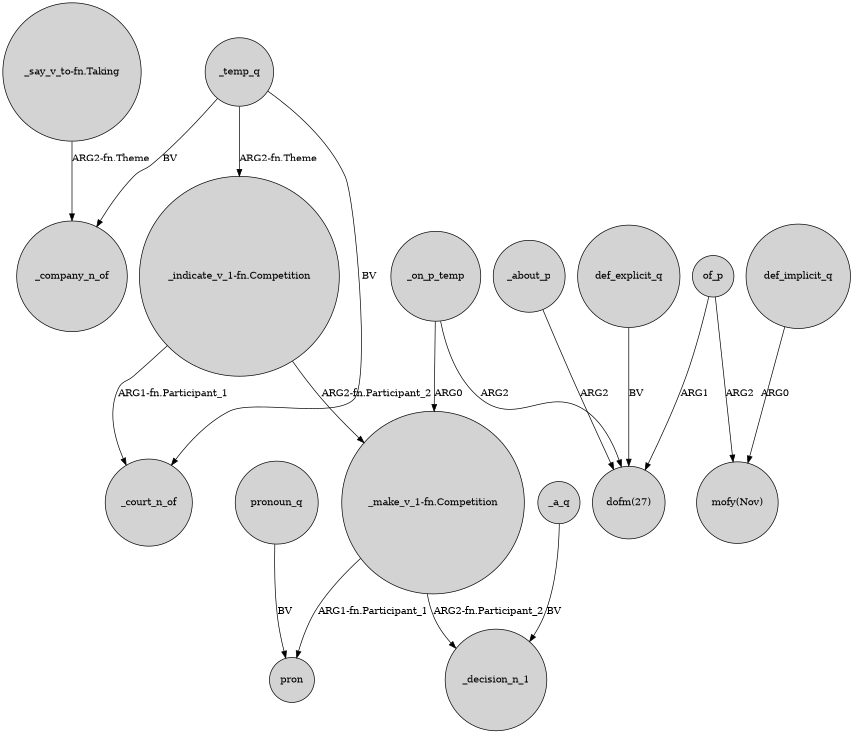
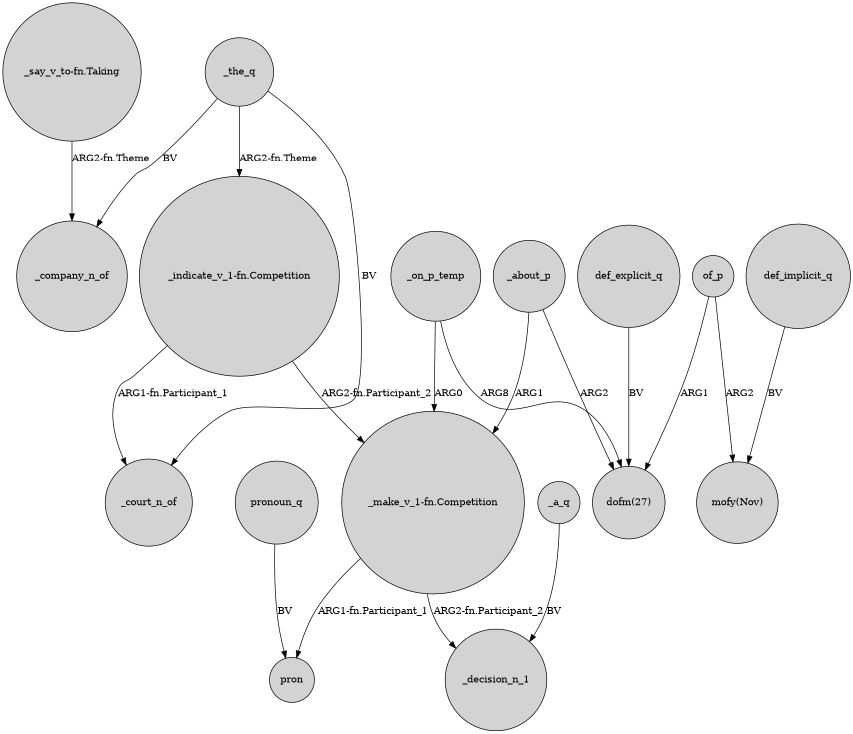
(239, 72) -> (239, 72)
none -> (521, 372)
(495, 394) -> (495, 394)
(775, 394) -> (775, 394)
